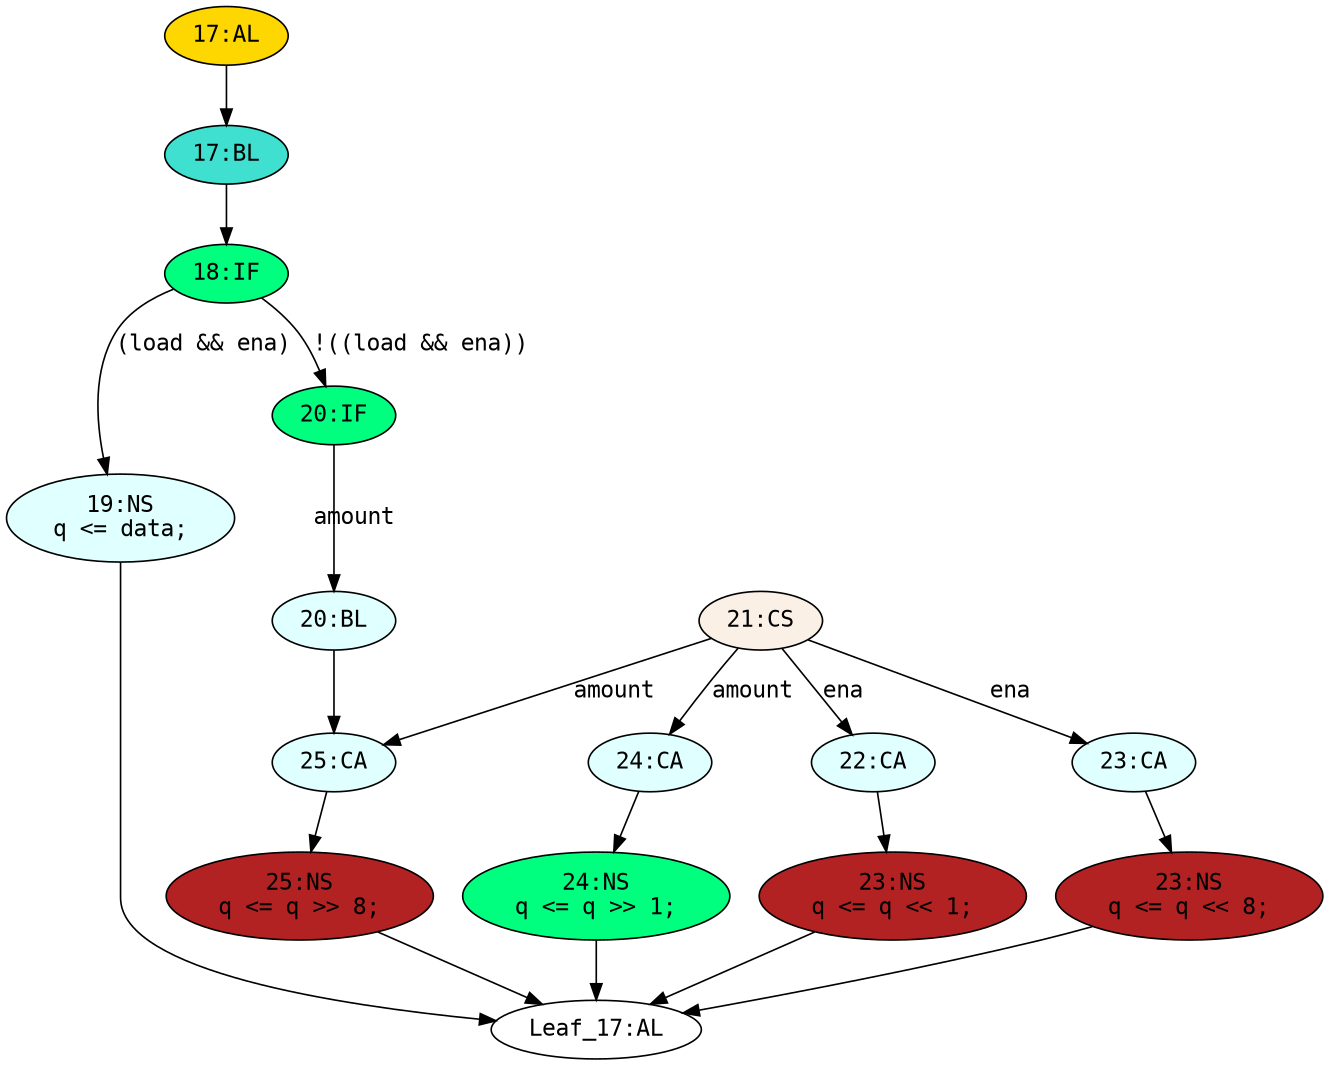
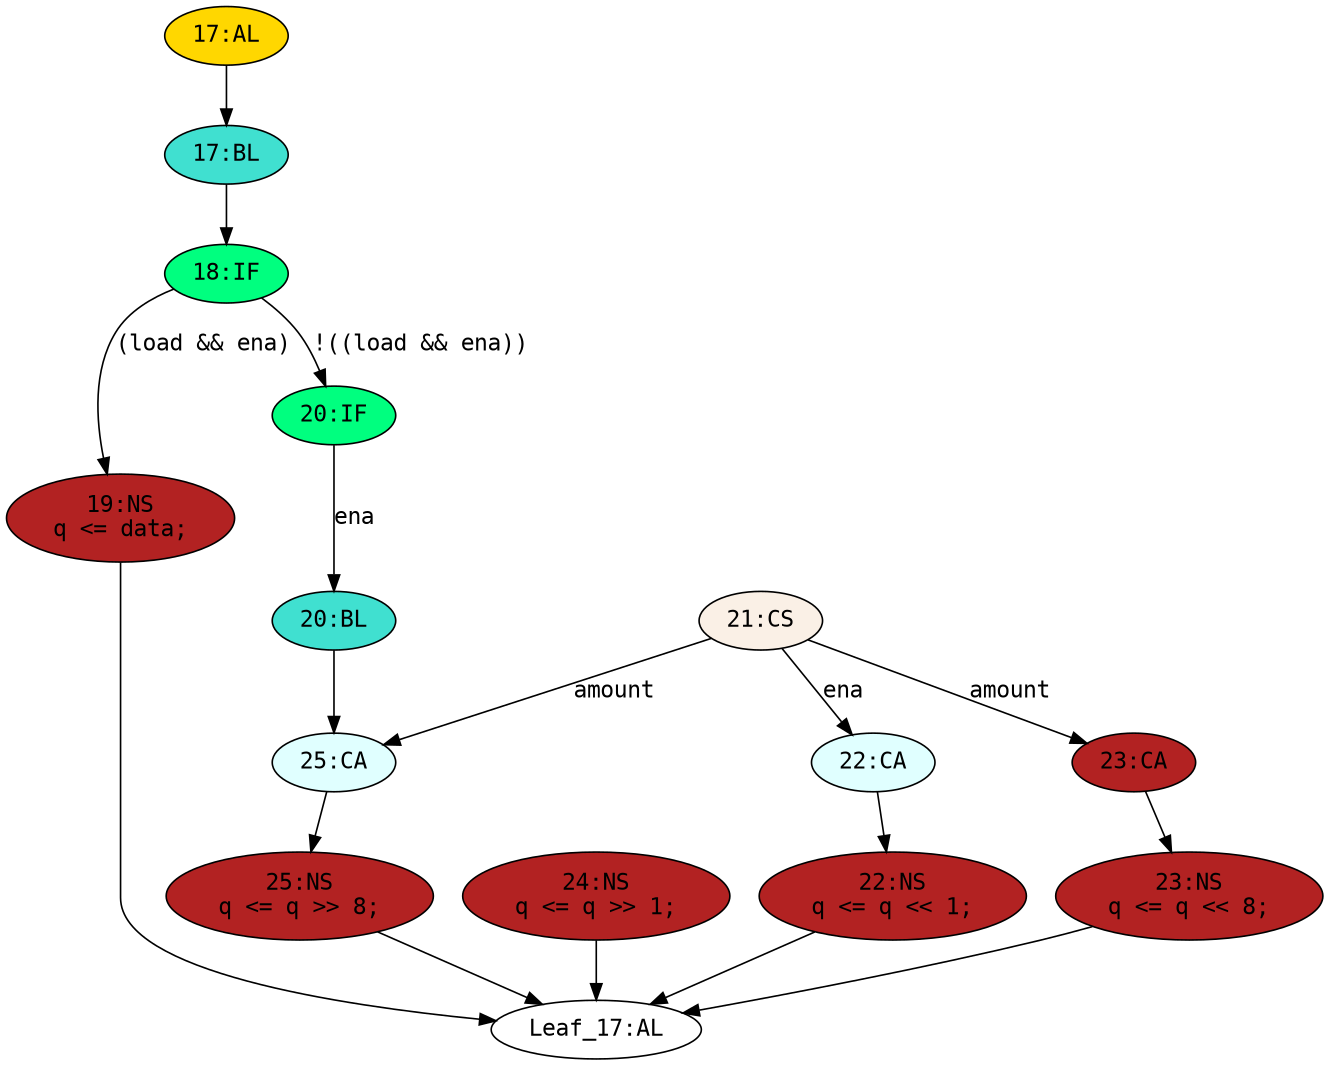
(121, 518) -> (121, 518)
(354, 518) -> (354, 518)
(334, 621) -> (334, 621)
(1010, 692) -> (1010, 692)
(650, 762) -> none
(1134, 762) -> (1134, 762)
(596, 896) -> (596, 896)
(893, 896) -> (893, 896)
